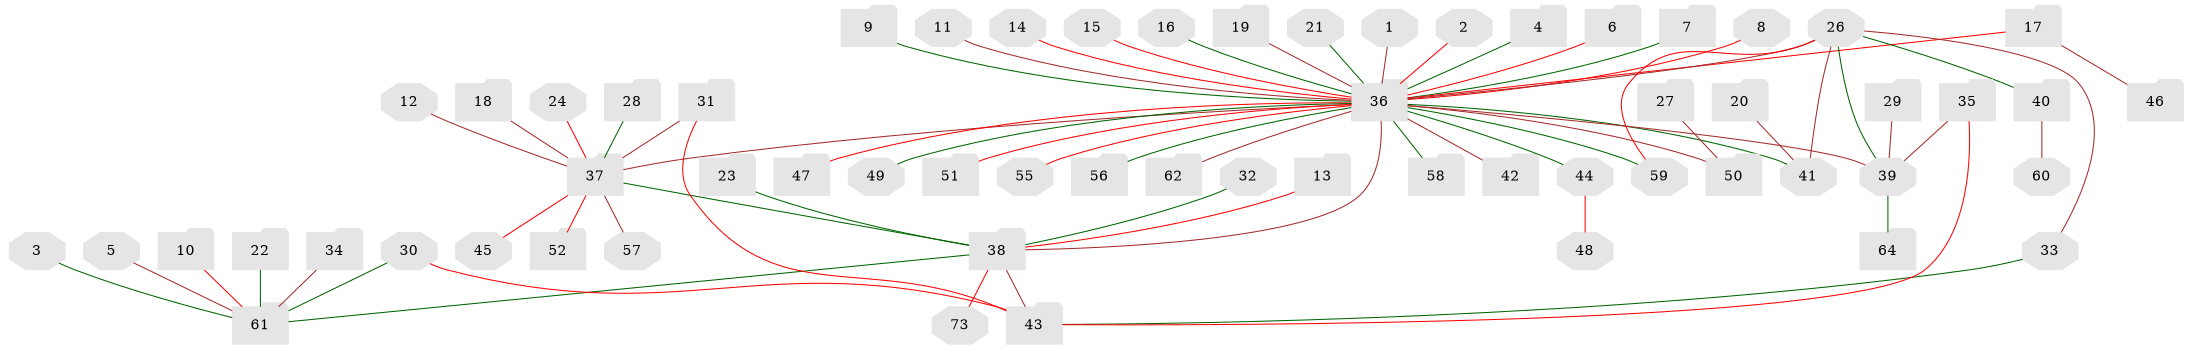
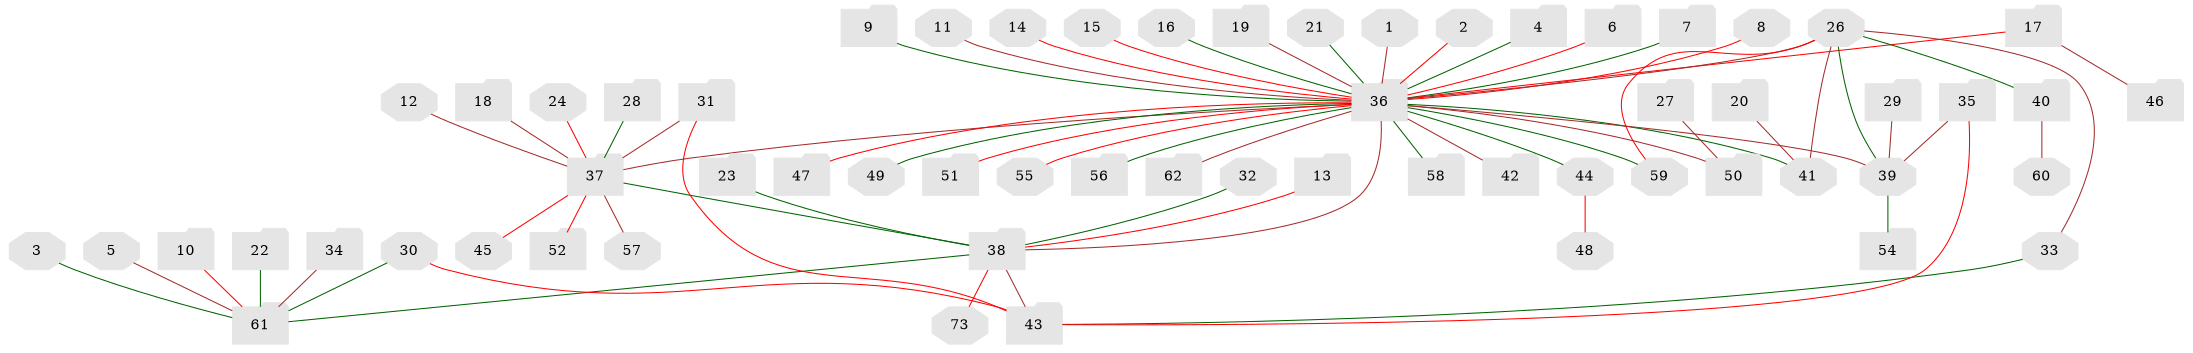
(1888, 251) -> (1888, 251)
